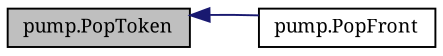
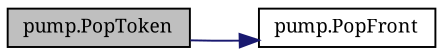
(234, 15) -> (215, 41)
